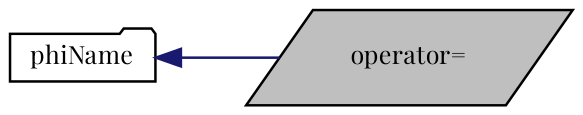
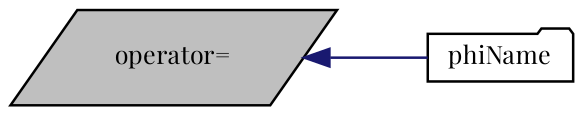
(231, 58) -> (379, 58)
